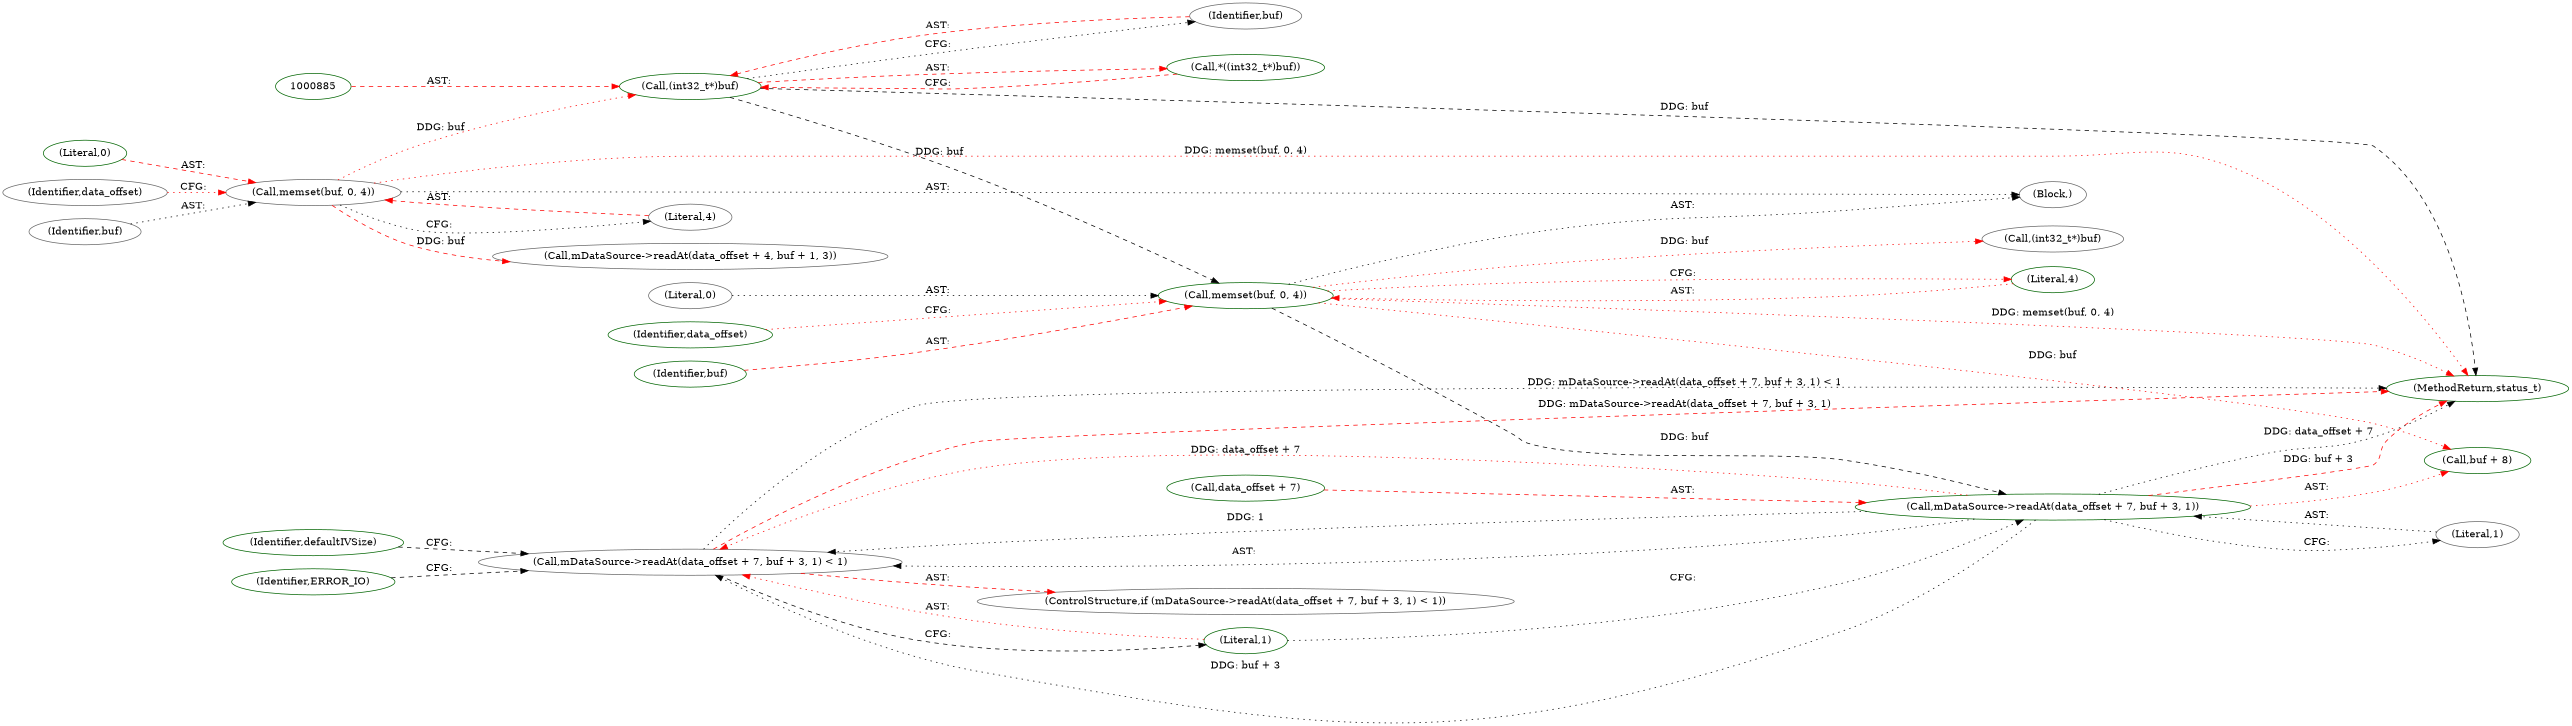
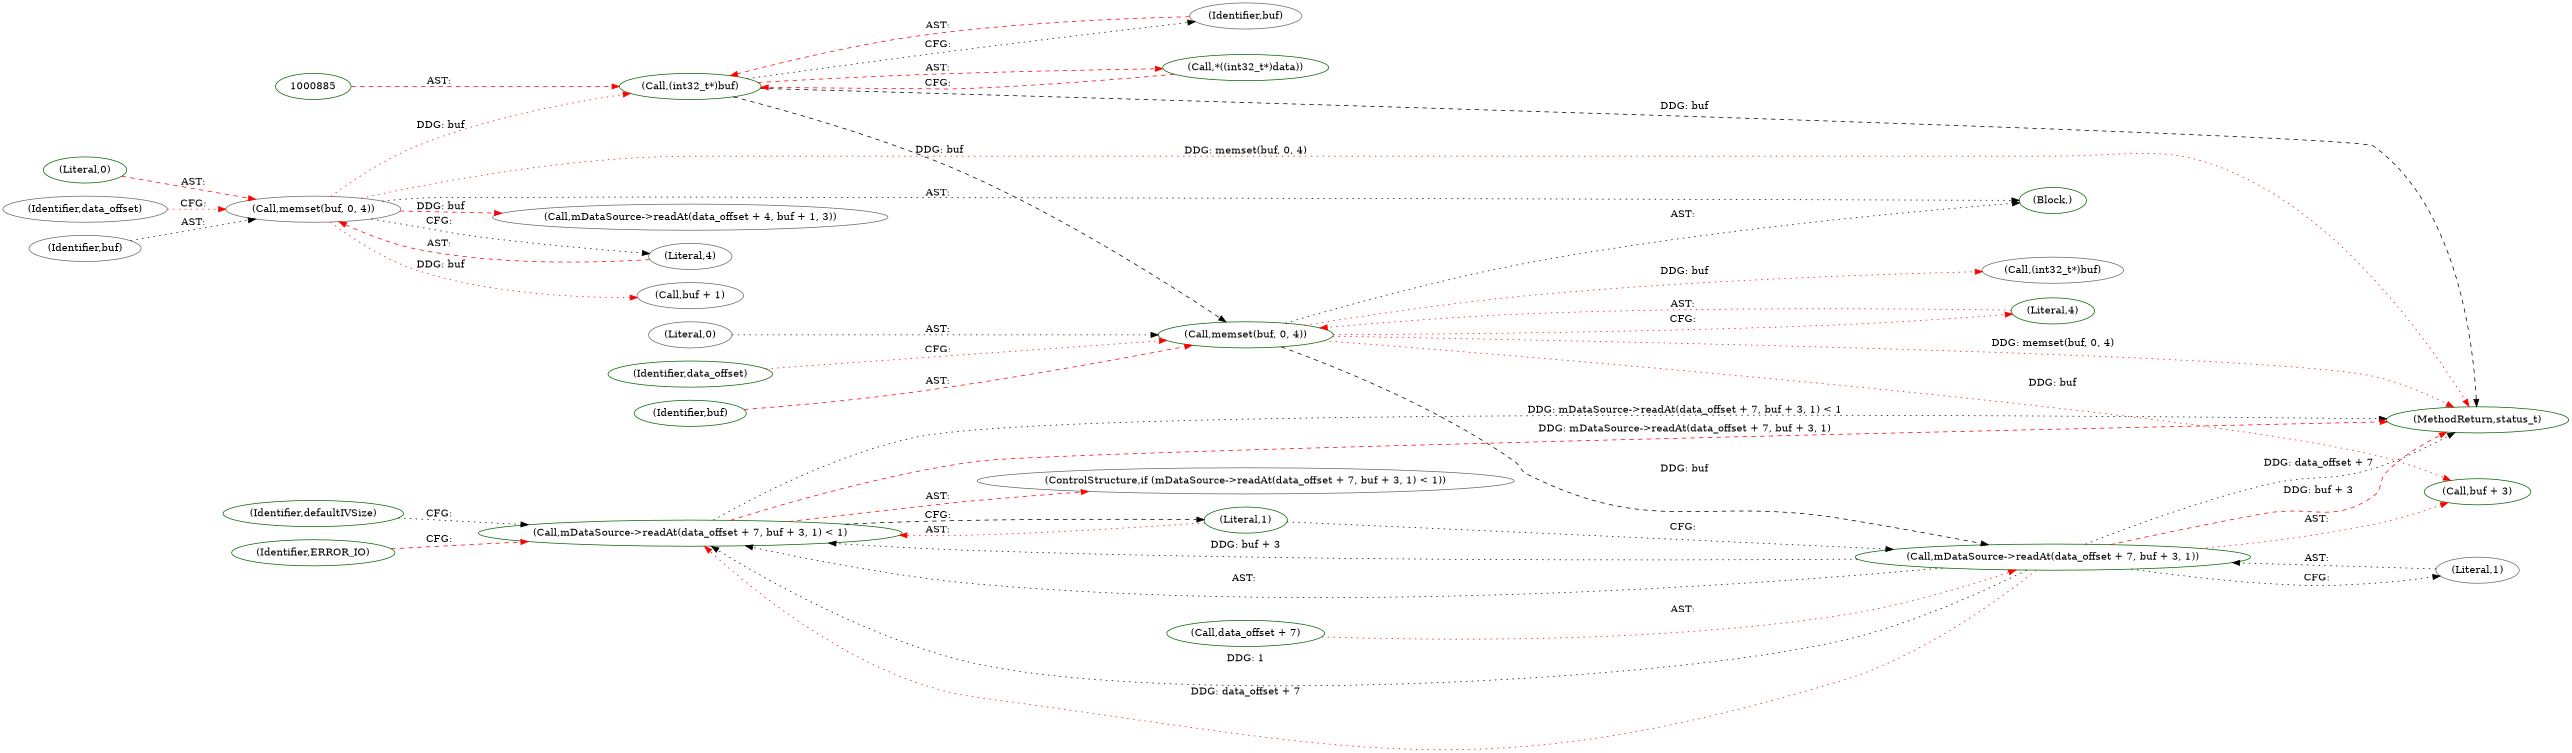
(1246, 68) -> (1246, 68)
(2053, 195) -> (2053, 200)
none -> (690, 296)
(2478, 461) -> (2478, 492)
(1591, 496) -> (1669, 633)
(460, 550) -> (460, 521)
(690, 562) -> (690, 533)
(456, 574) -> (456, 545)
